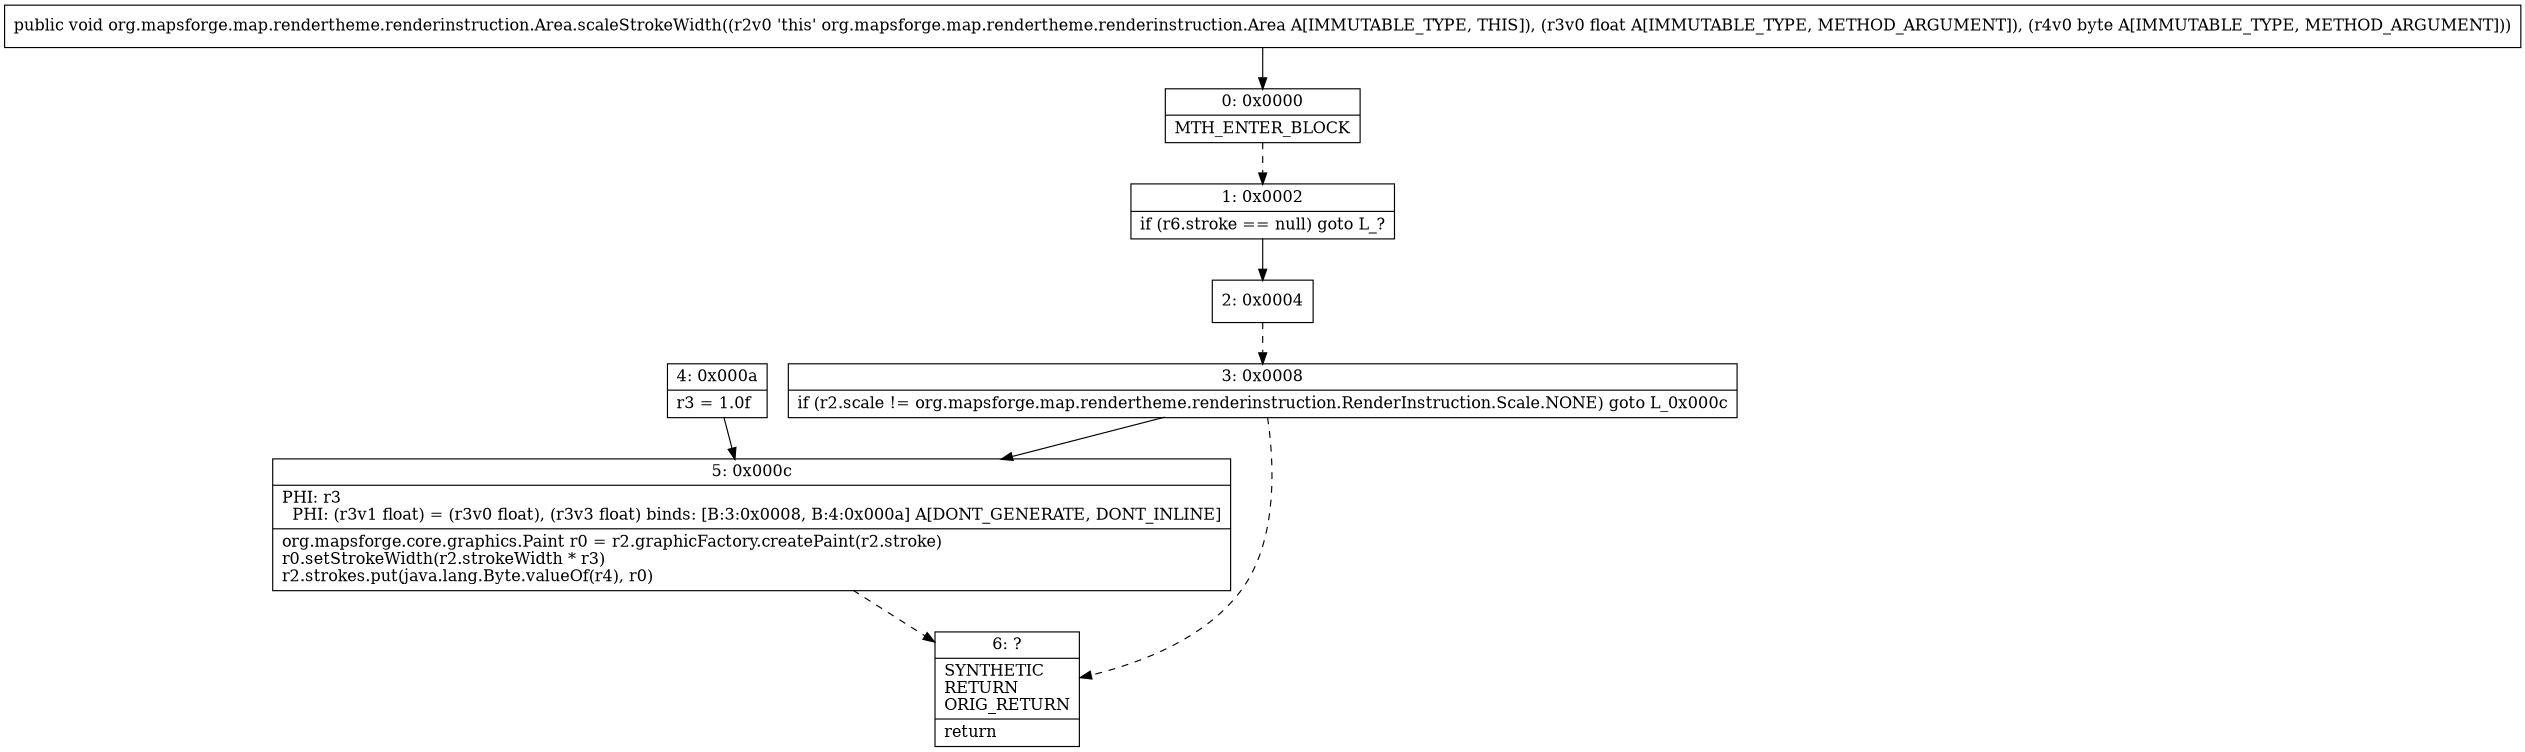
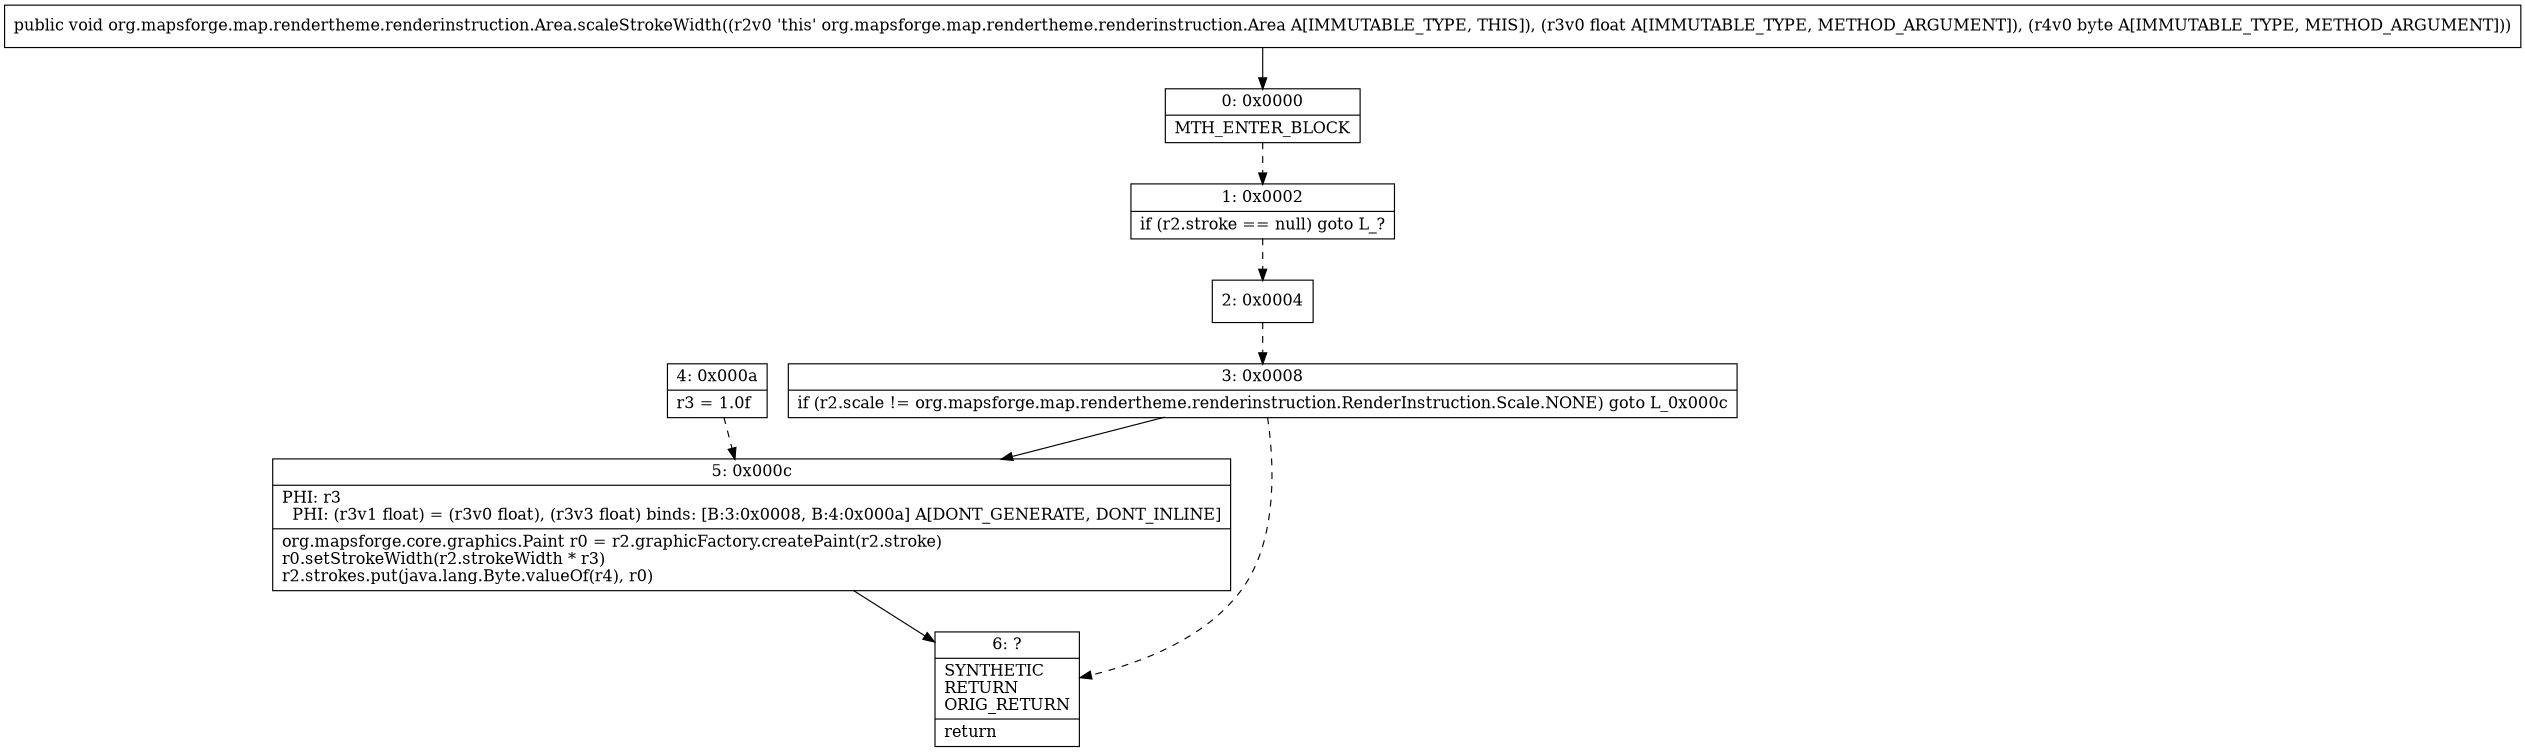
(1263, 225) -> (1263, 225)
(1263, 254) -> (1263, 254)
(728, 433) -> (728, 433)
(889, 613) -> (889, 613)
